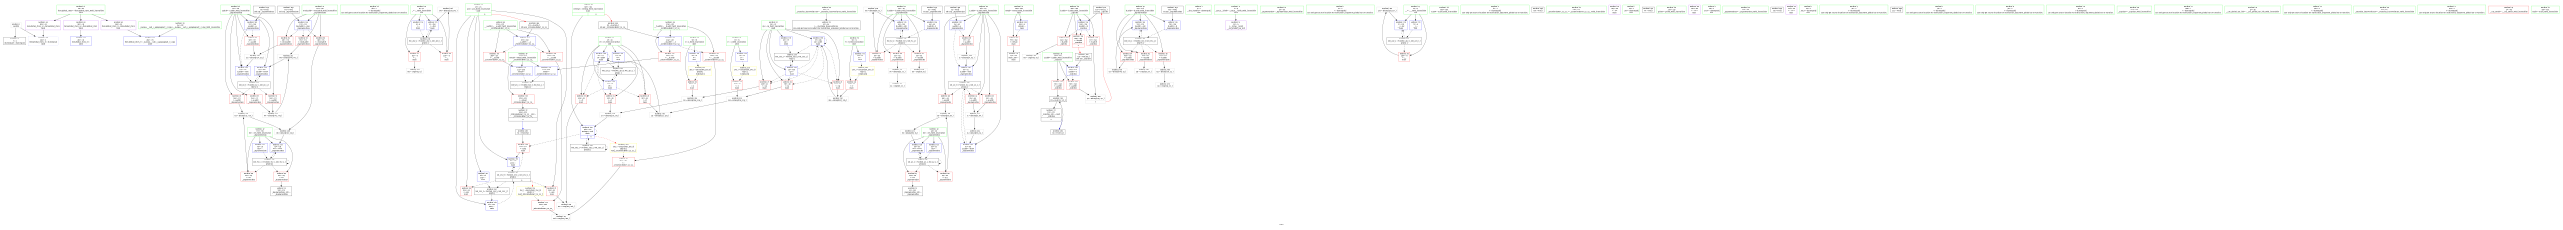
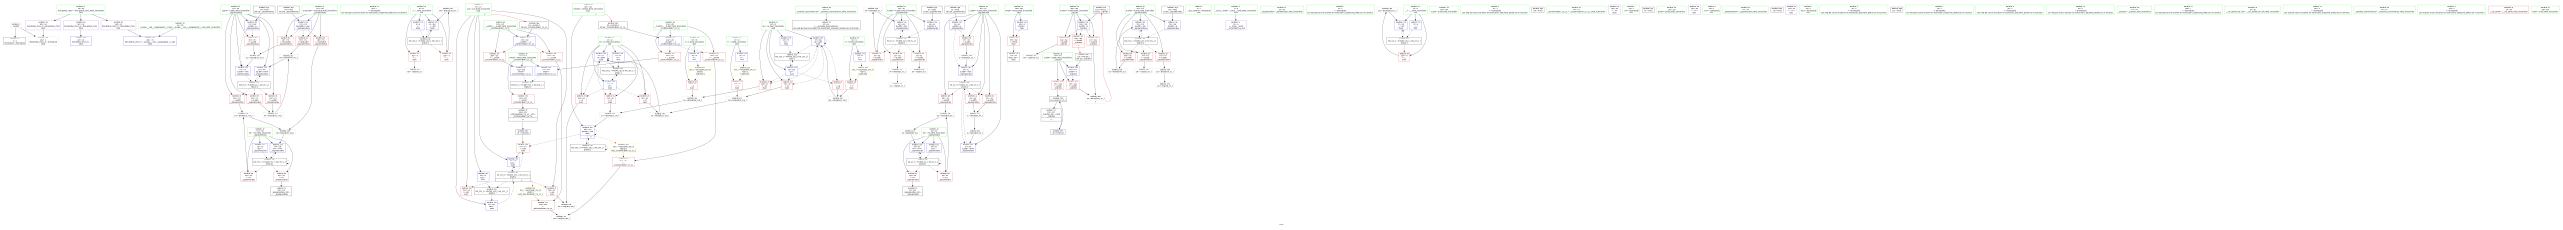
(829, 36) -> none
